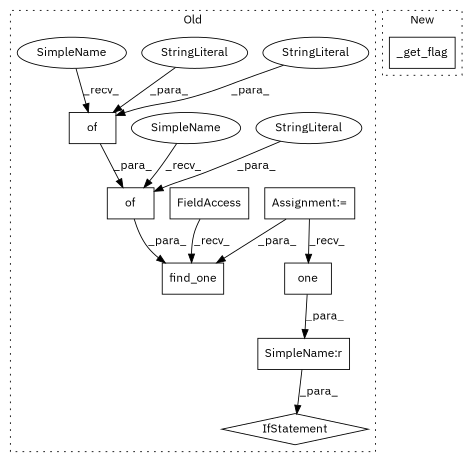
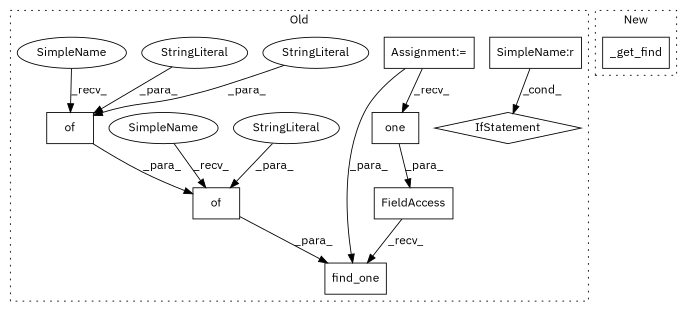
(422, 53) -> (636, 53)
(306, 312) -> (403, 161)
(319, 392) -> (543, 90)
